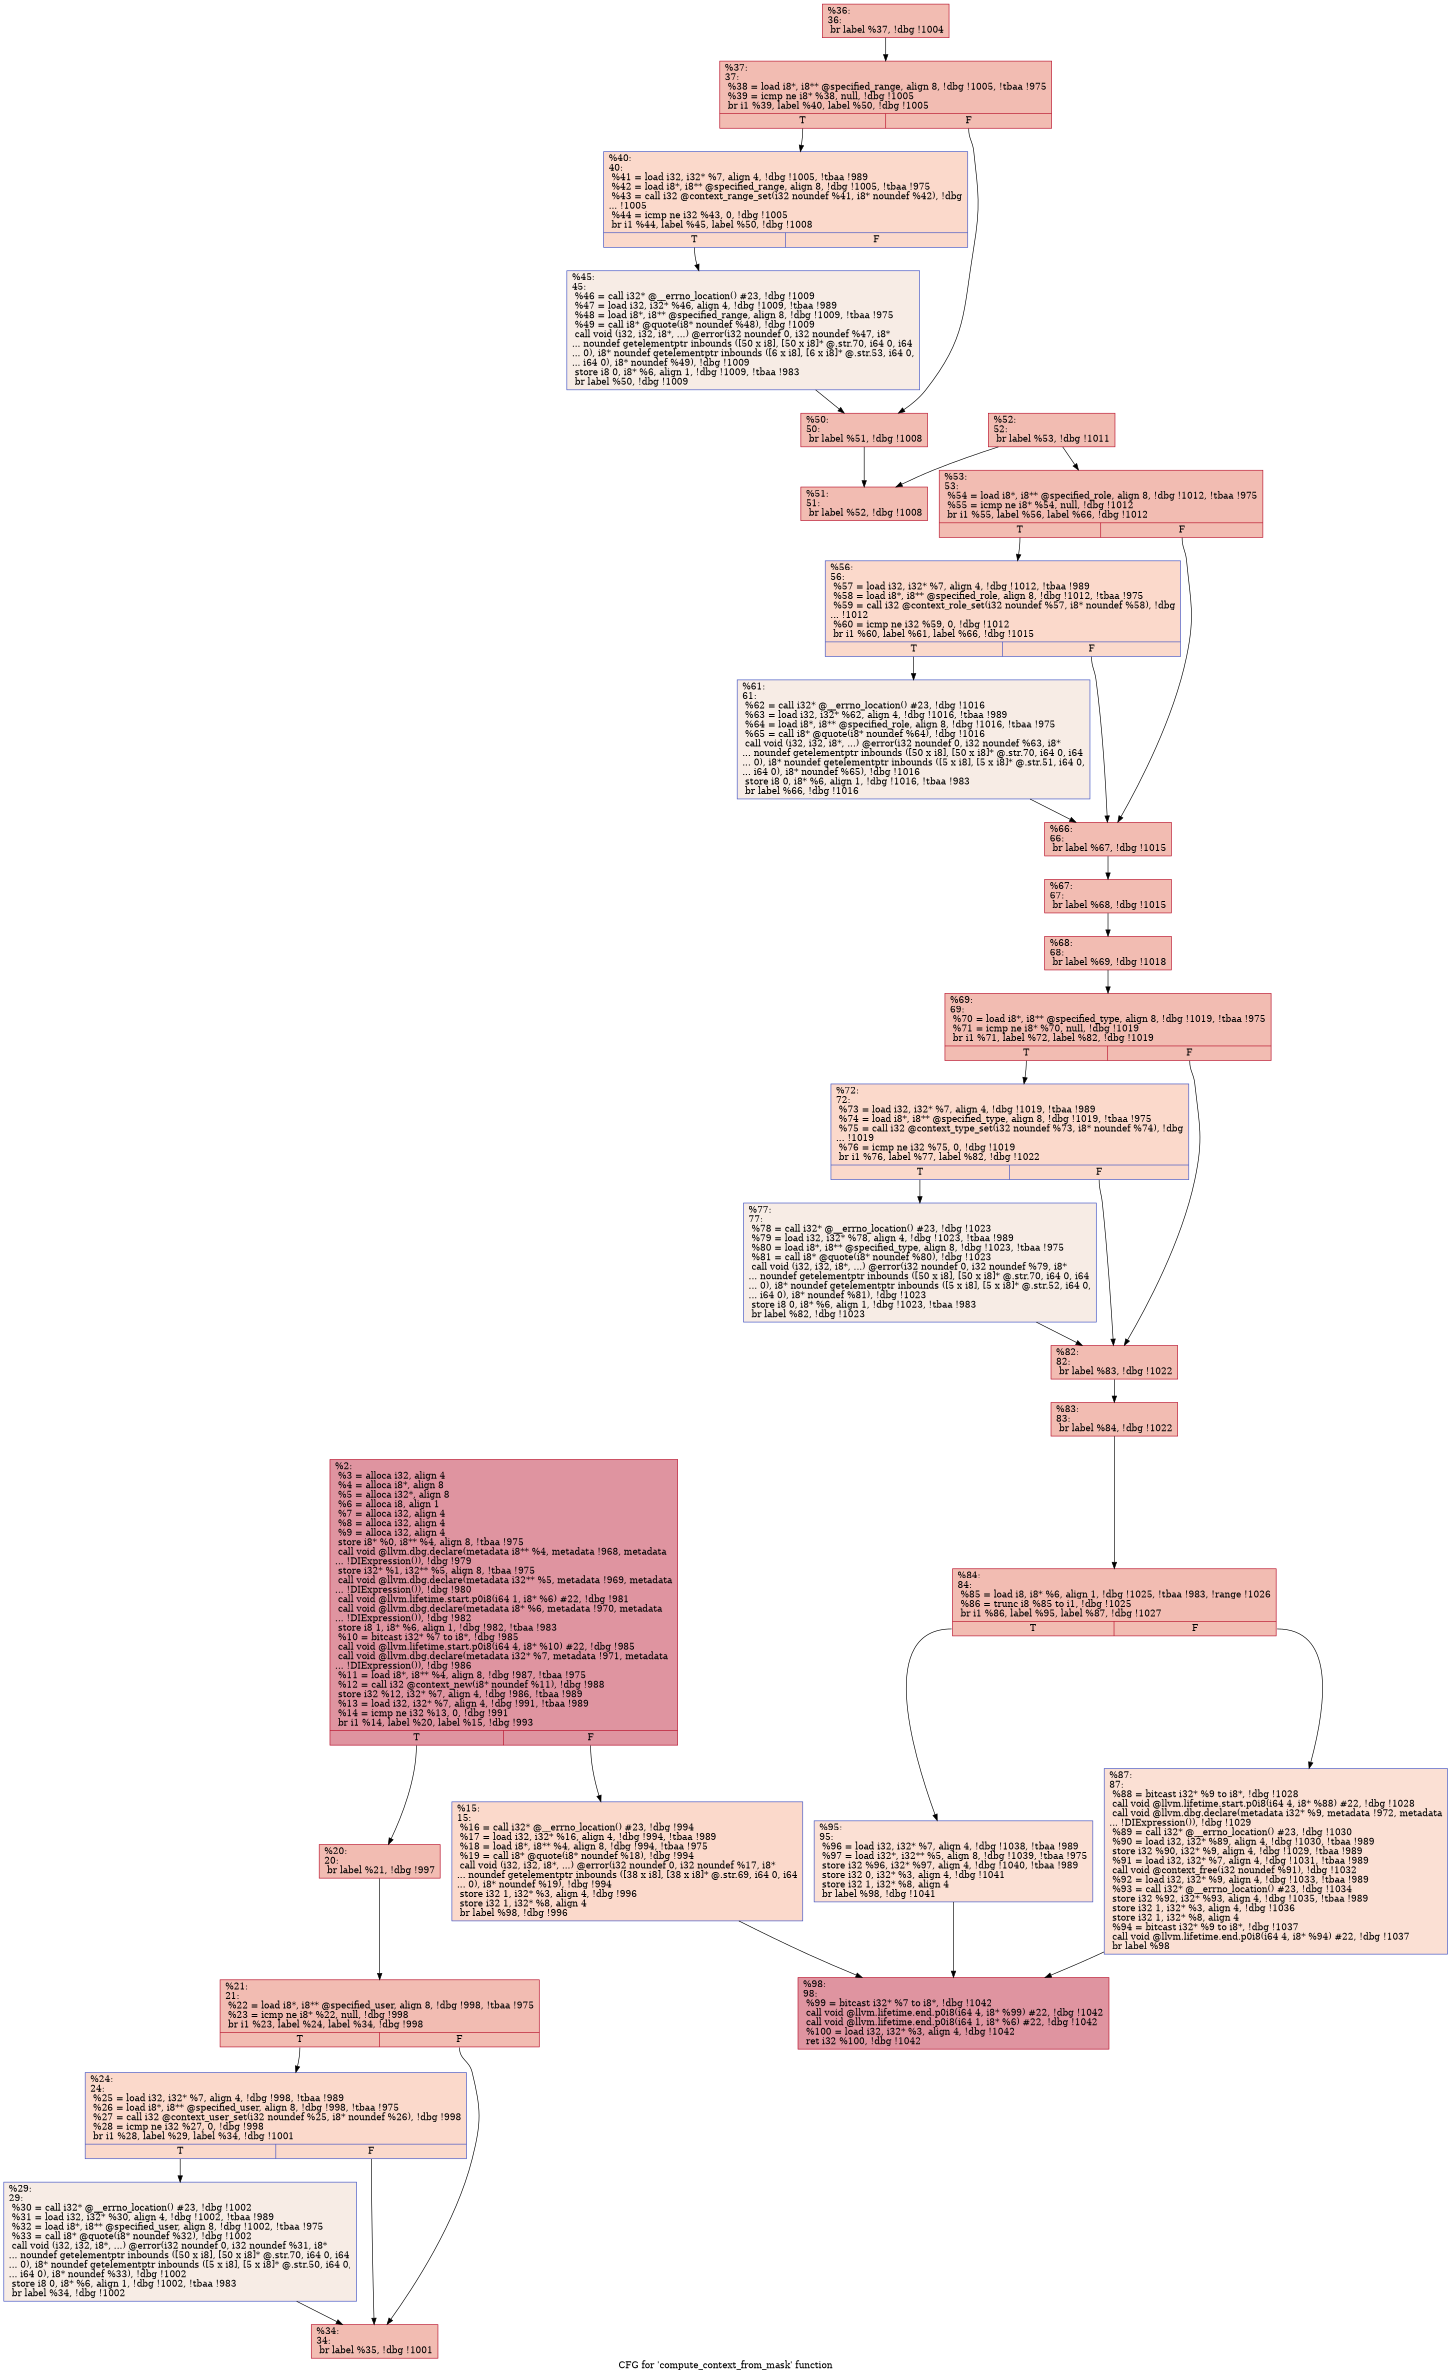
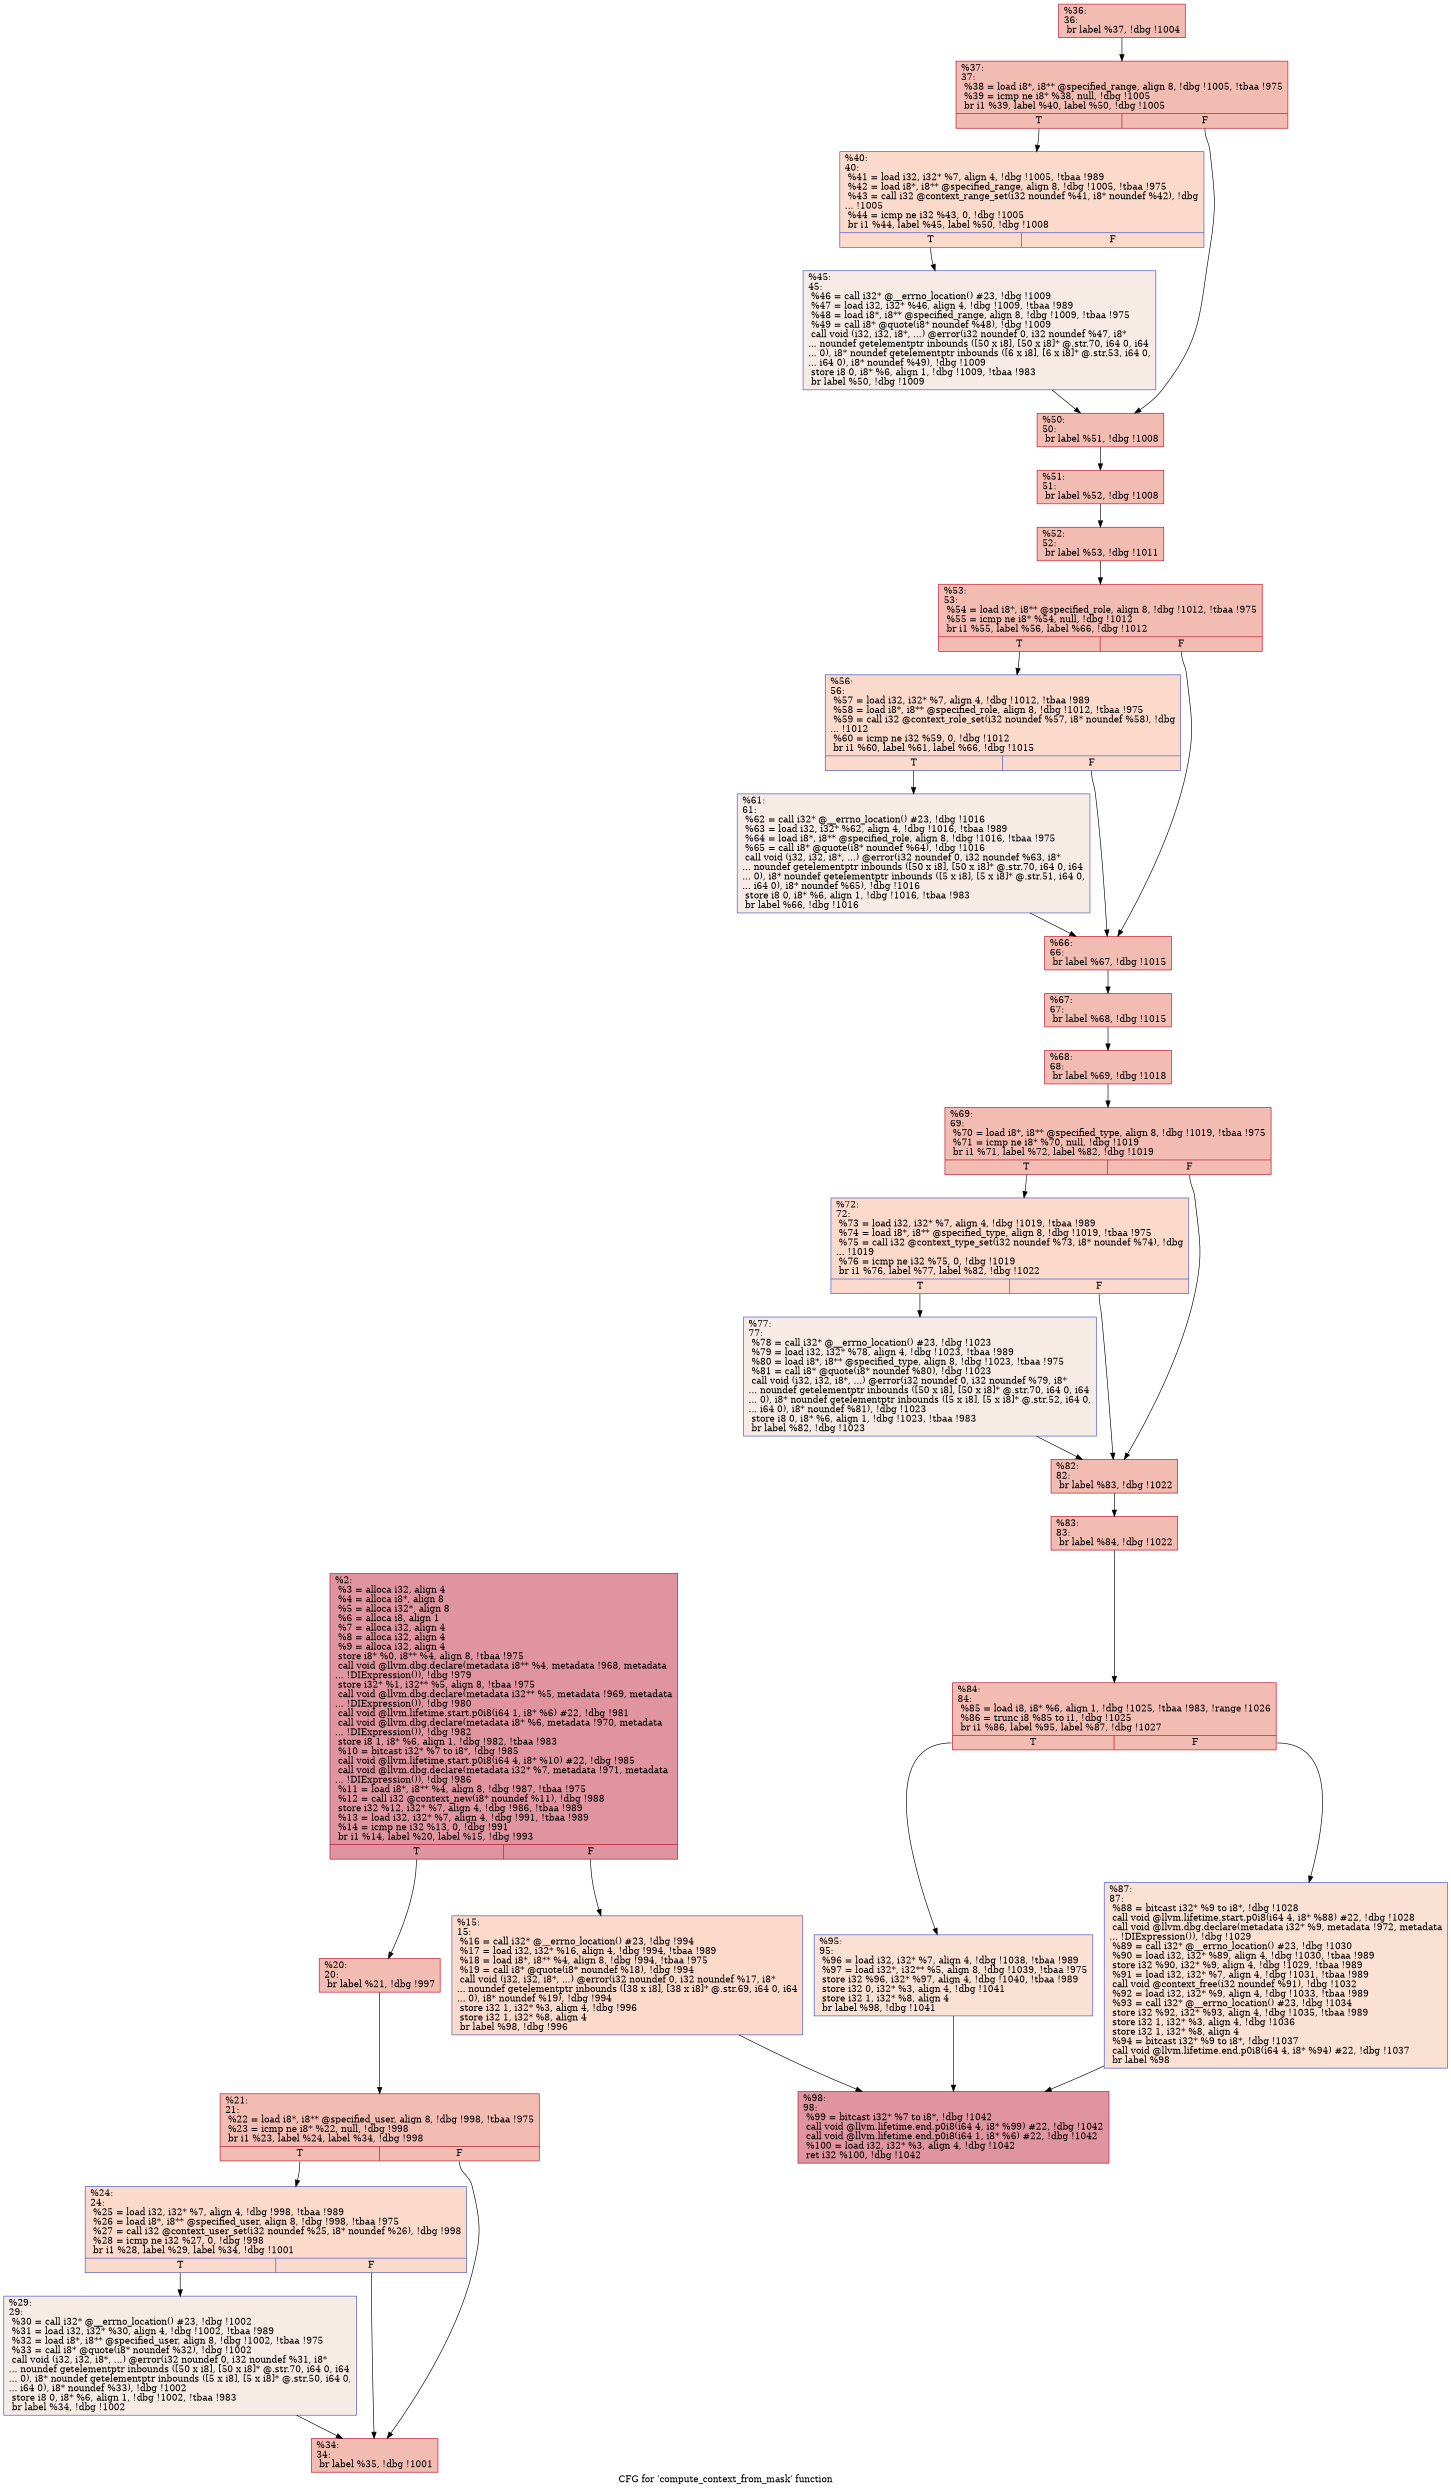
(949, 464) -> (1100, 512)
